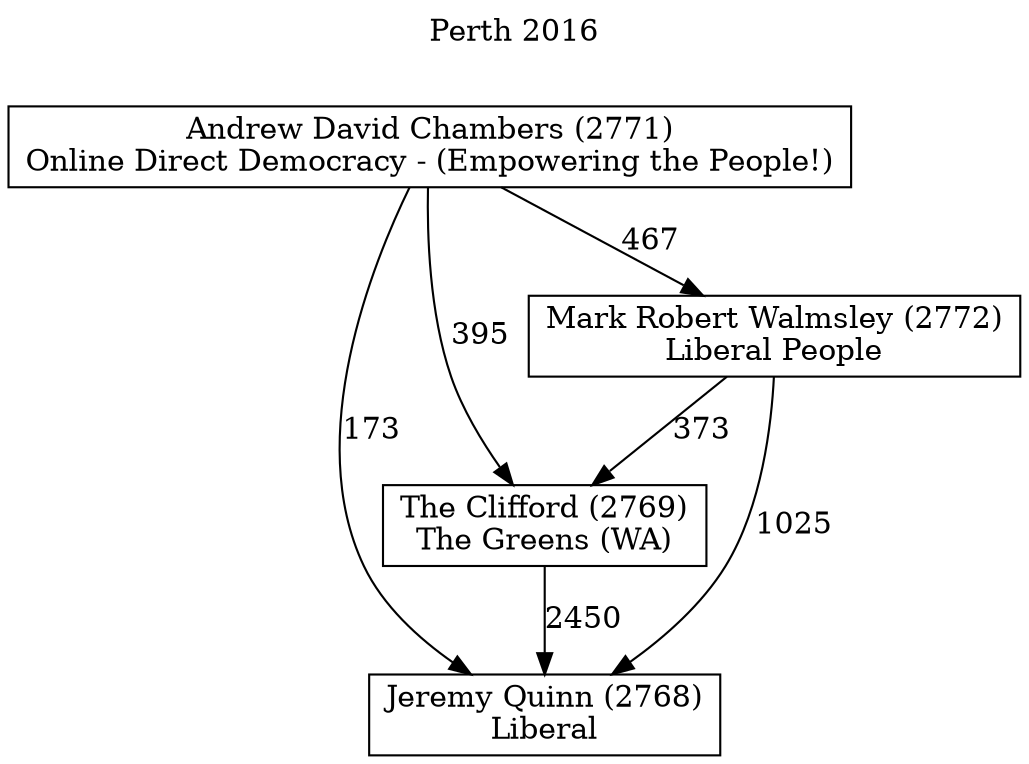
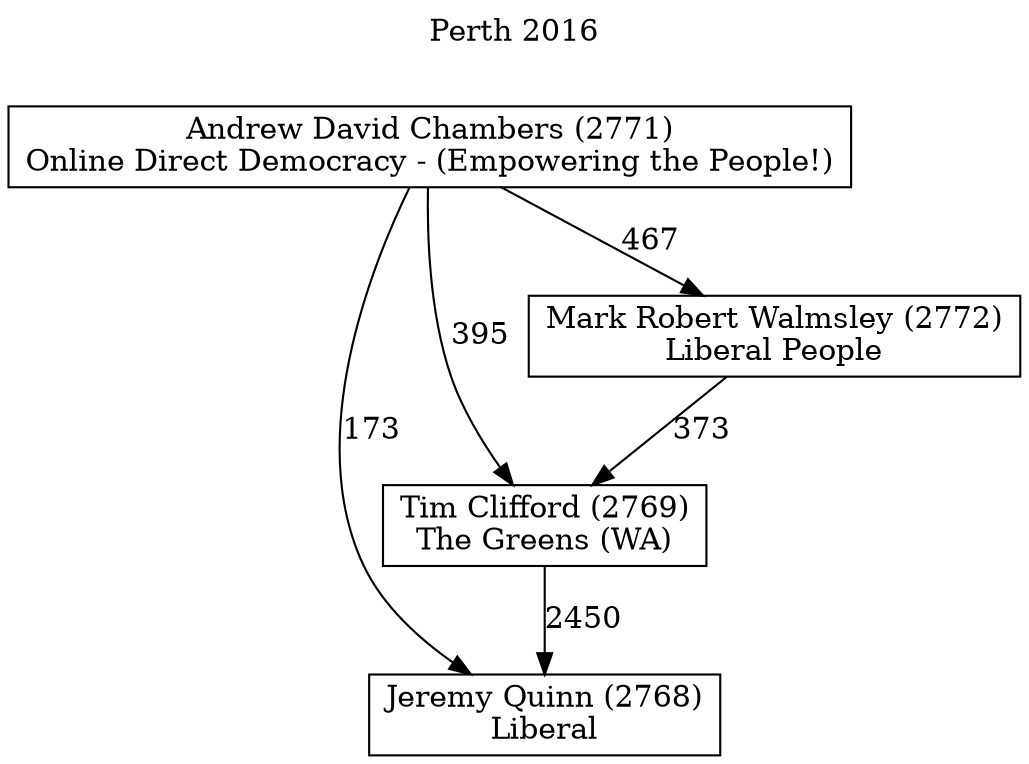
(545, 526) -> (545, 526)
(740, 539) -> none
